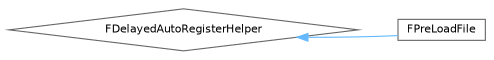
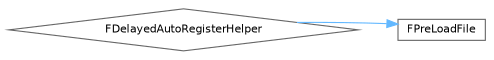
(353, 37) -> (342, 23)
